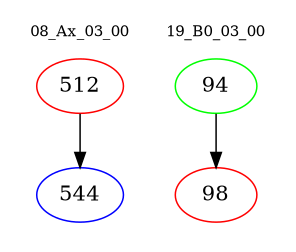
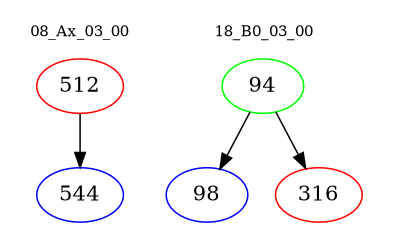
(216, 32) -> (264, 32)
(216, 195) -> (207, 195)
none -> (319, 195)
